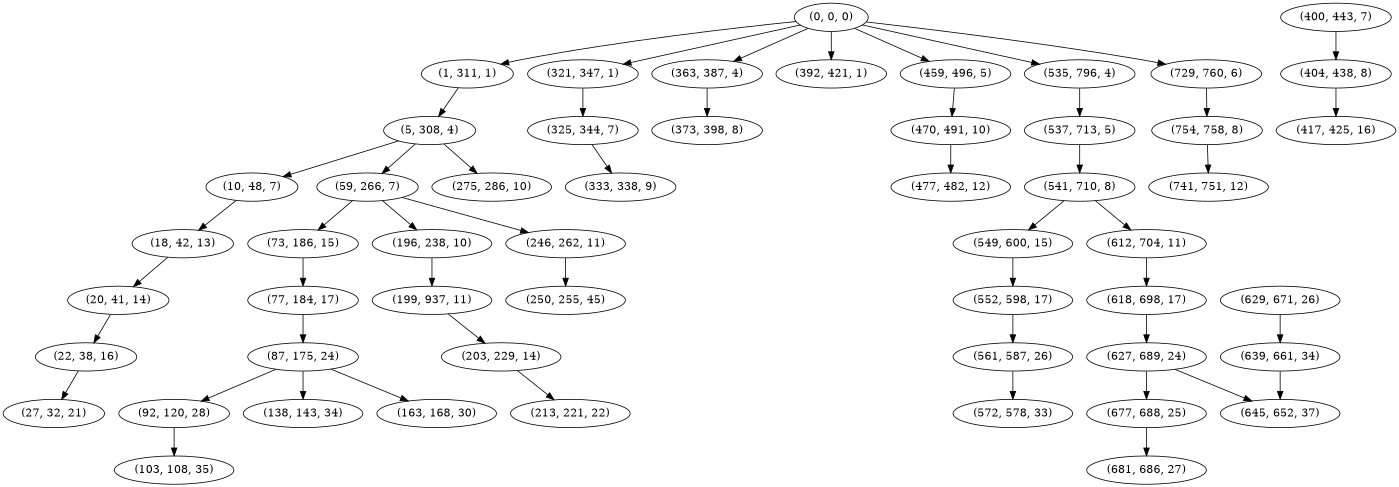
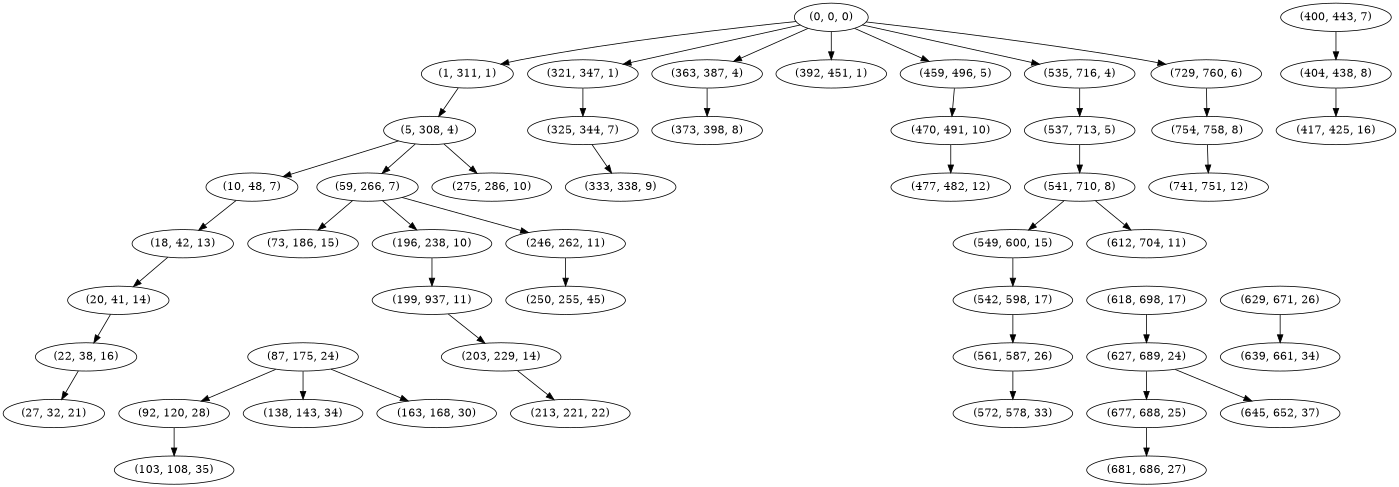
(831, 74) -> (831, 74)
(1080, 74) -> (1080, 74)
(1147, 268) -> none
(303, 300) -> none
(1013, 300) -> (1013, 300)
(1280, 381) -> none
